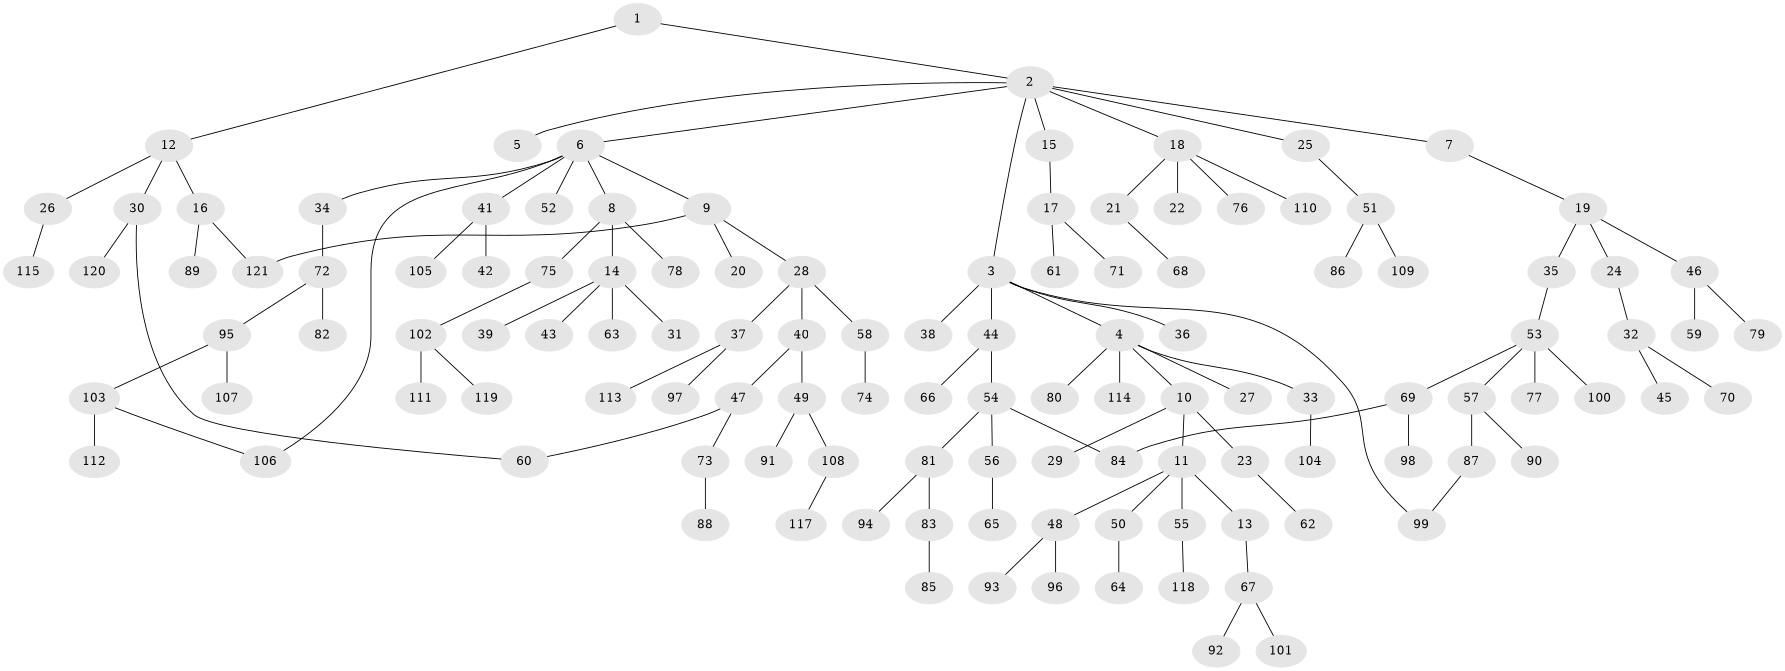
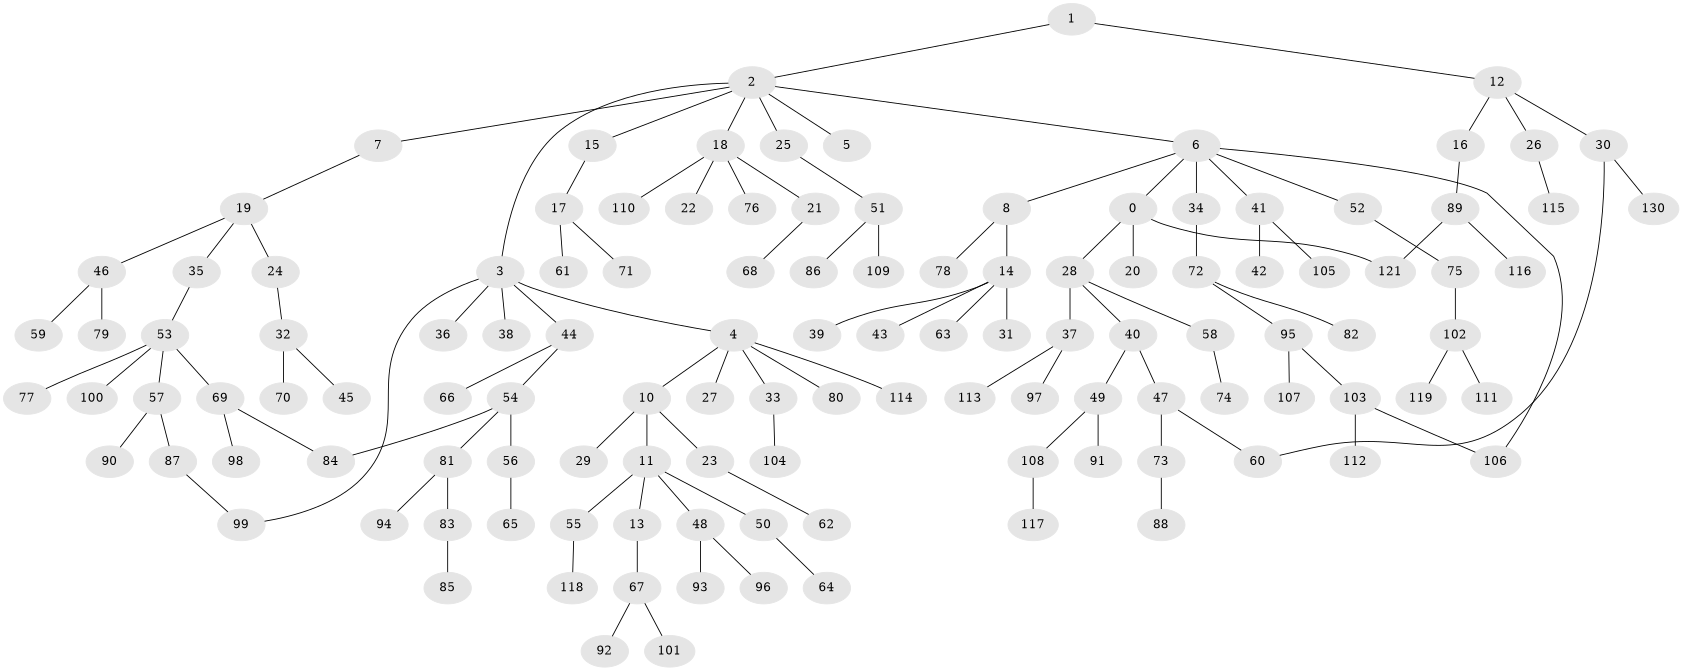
(707, 209) -> (1133, 209)
(581, 240) -> (1407, 240)
(229, 241) -> (1423, 240)
(94, 272) -> (1654, 209)
none -> (1520, 272)
